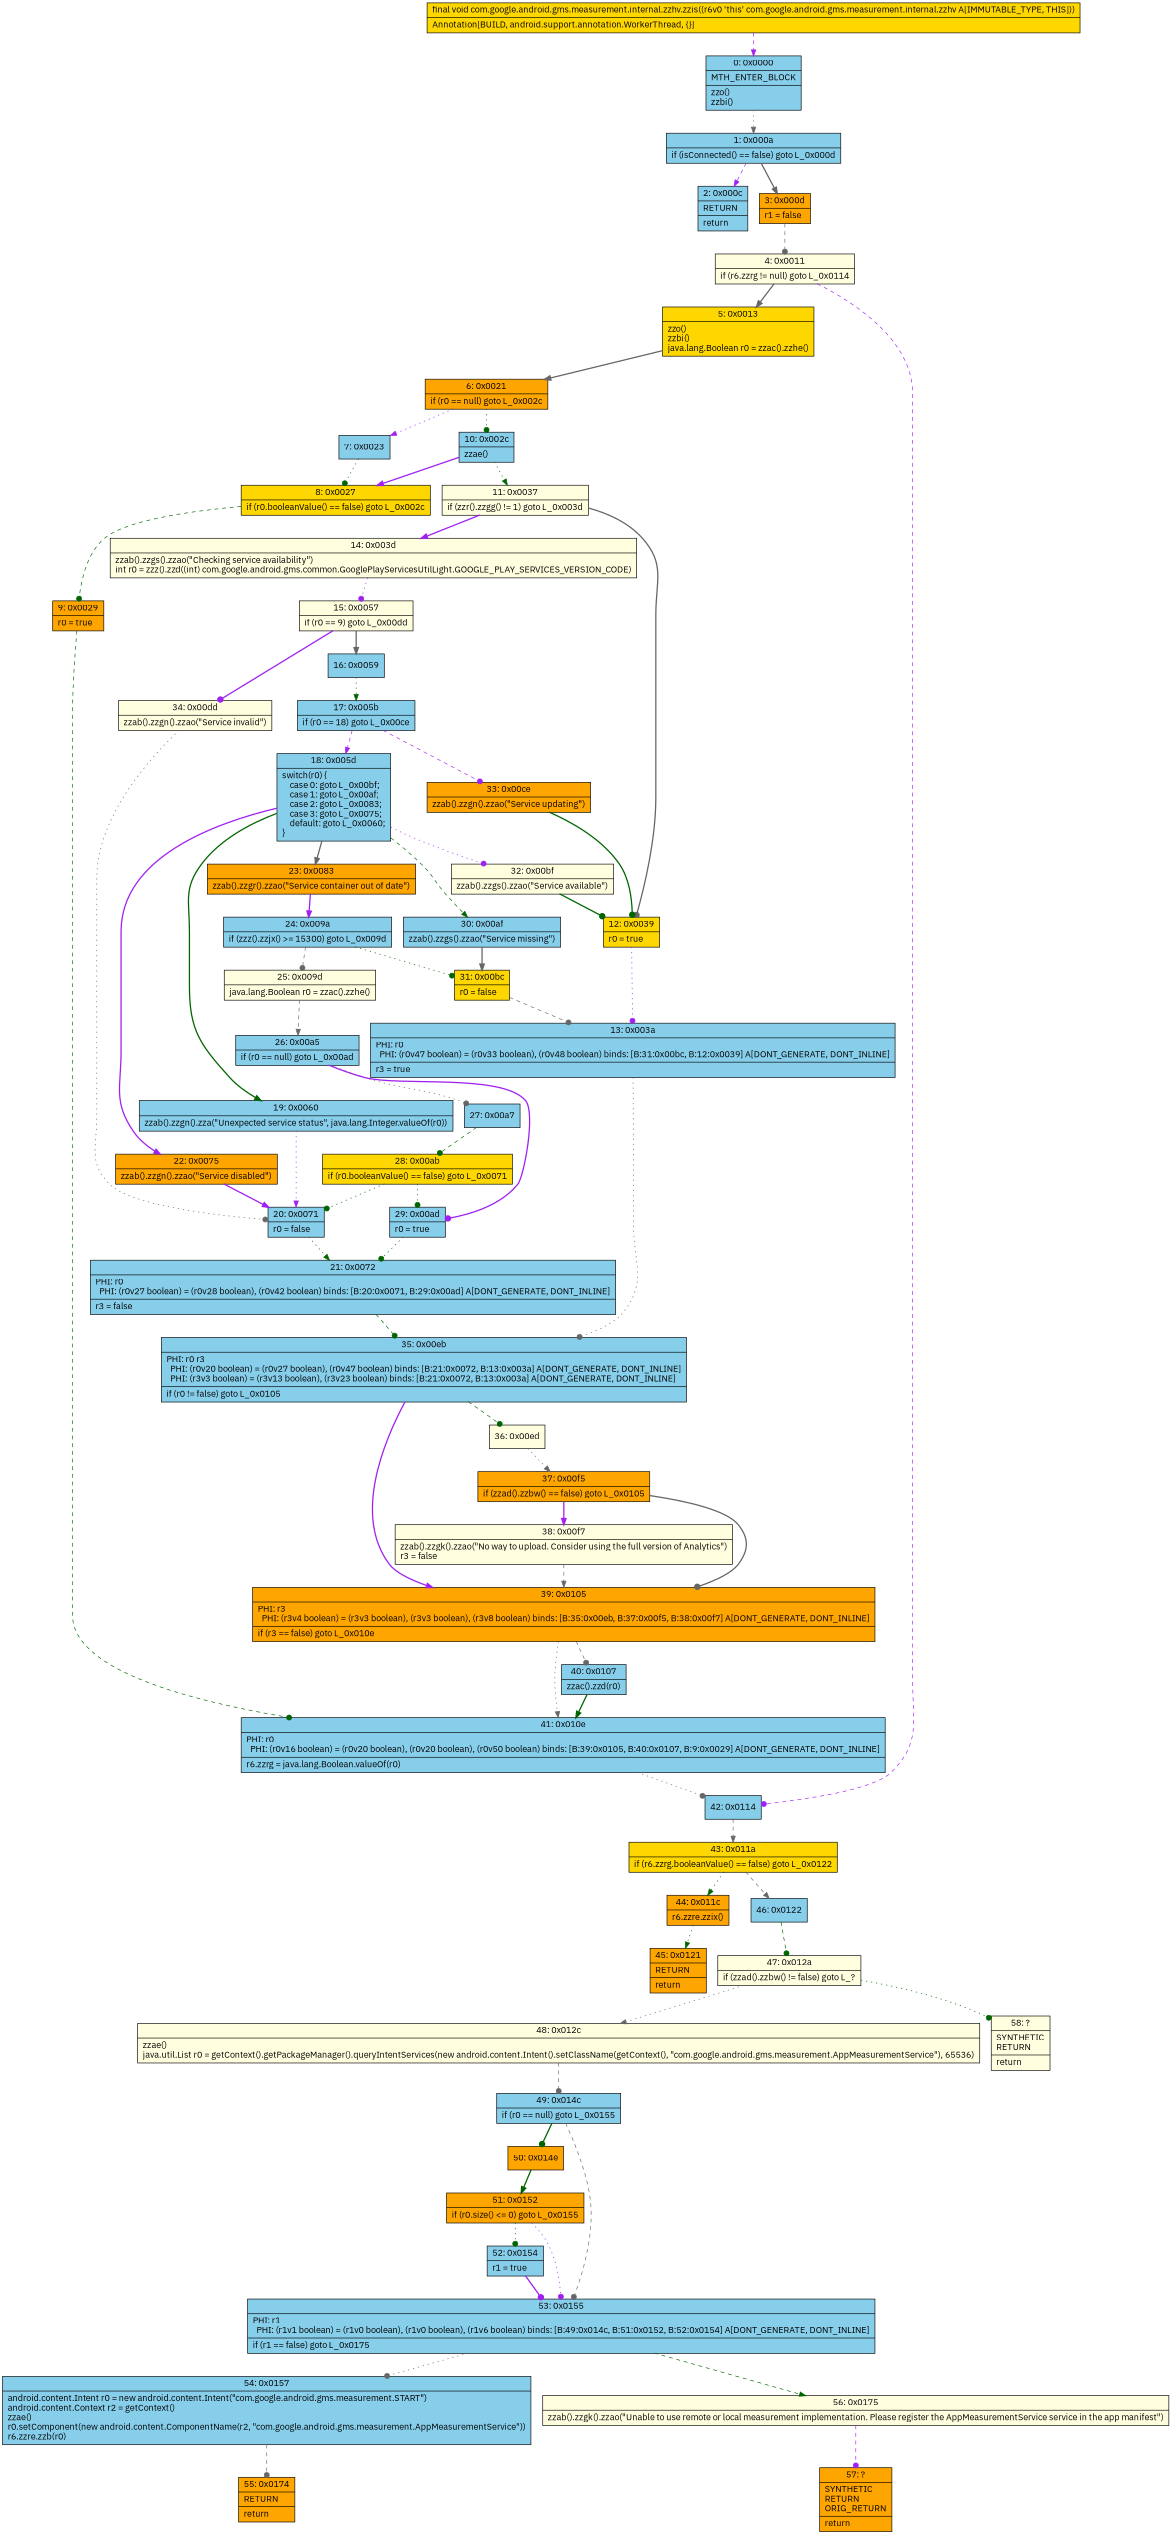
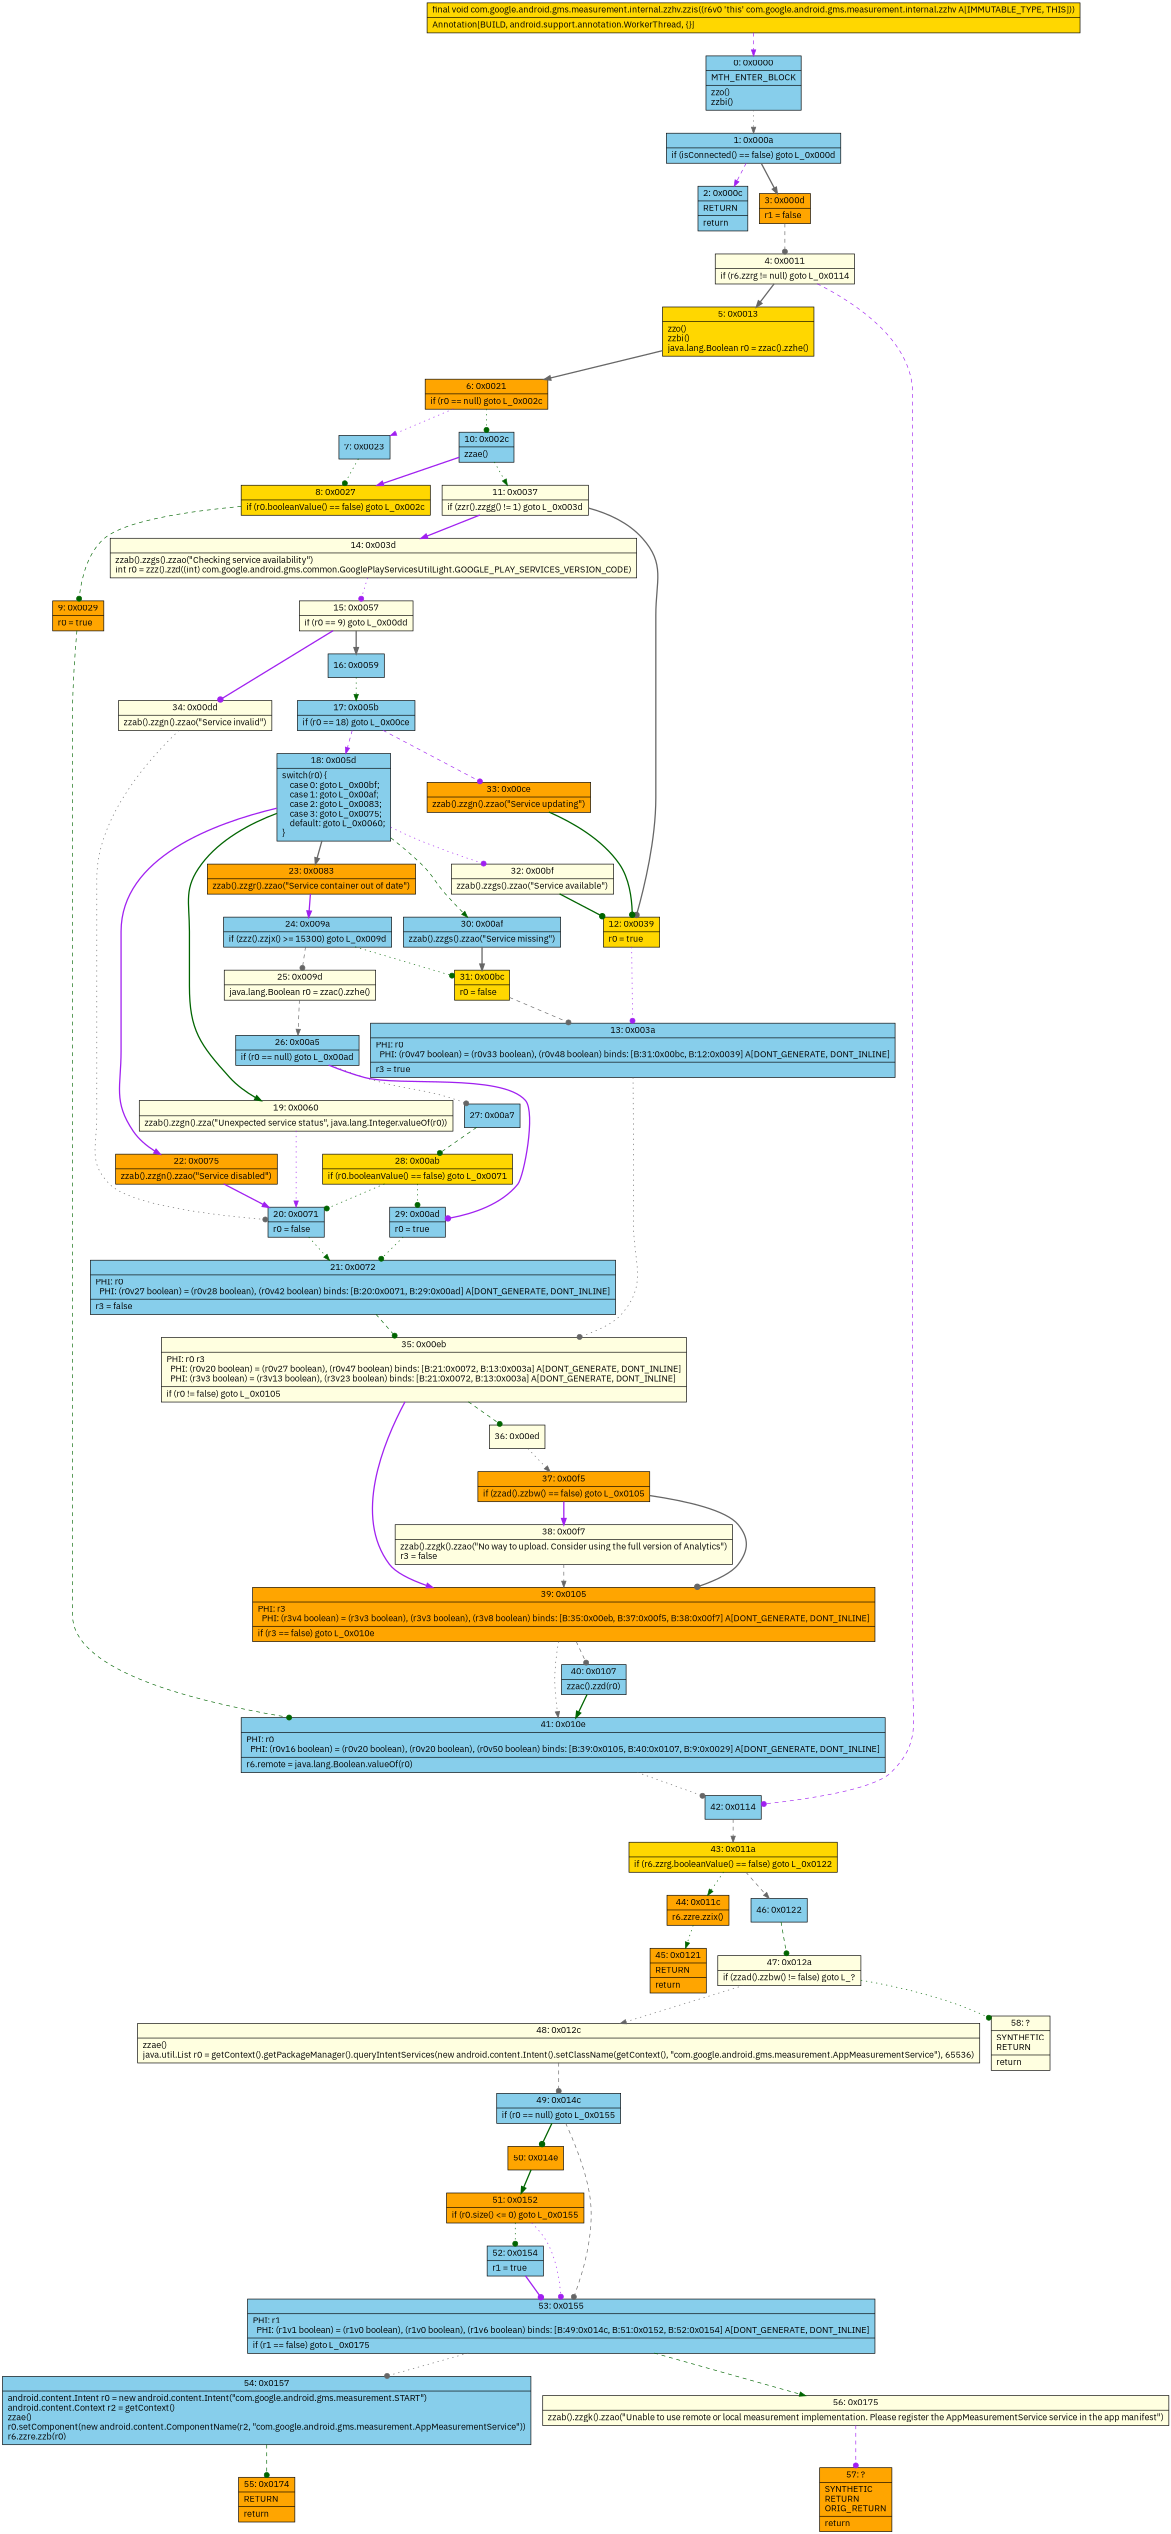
(296, 1116) -> (296, 1116)
(424, 1370) -> (424, 1370)
(324, 1765) -> (330, 1765)
(267, 2458) -> (267, 2458)
